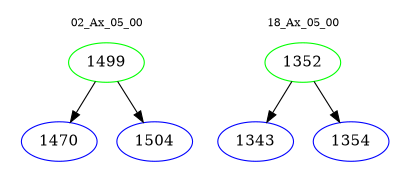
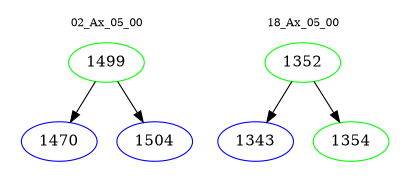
(351, 142) -> (351, 142)
